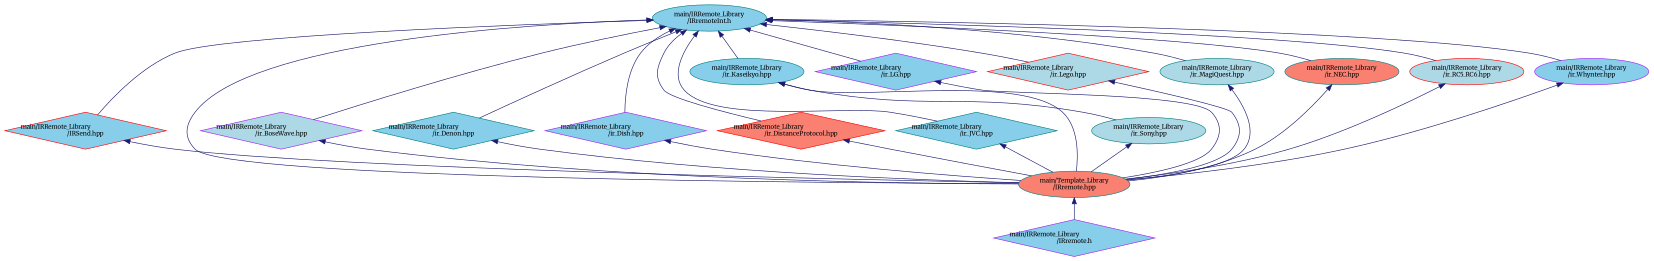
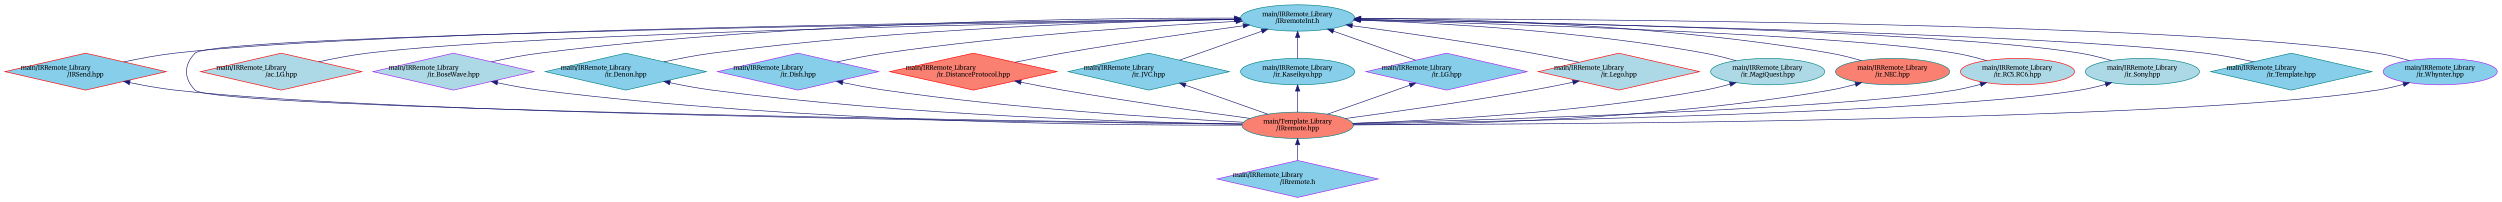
none -> (281, 72)
none -> (2291, 72)
(950, 101) -> (1737, 29)
